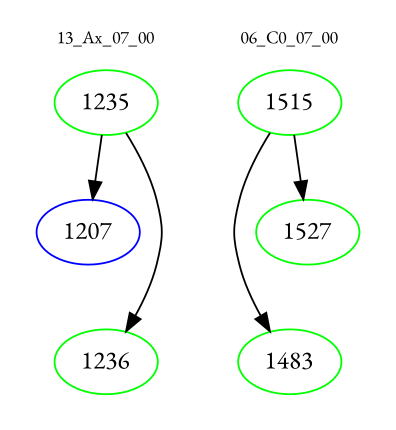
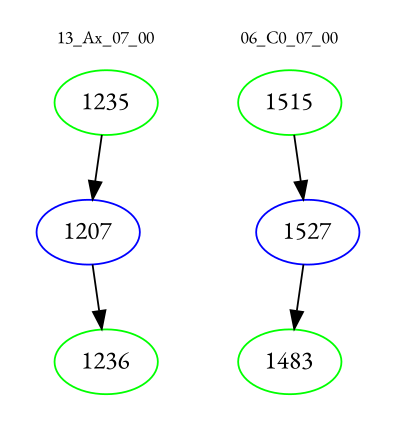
(161, 223) -> (96, 288)
(235, 223) -> (300, 288)
(308, 232) -> (308, 232)
